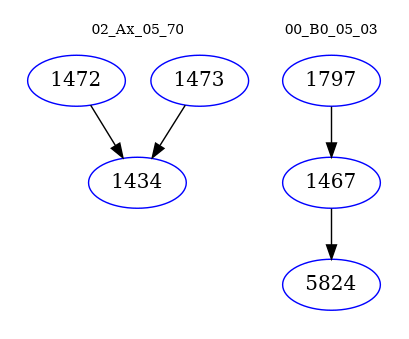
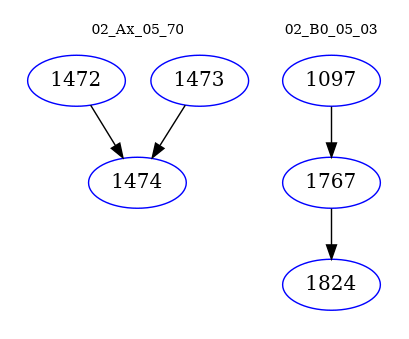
(332, 30) -> (332, 30)
(332, 81) -> (332, 81)
(137, 183) -> (137, 183)
(332, 183) -> (332, 183)
(332, 285) -> (332, 285)
